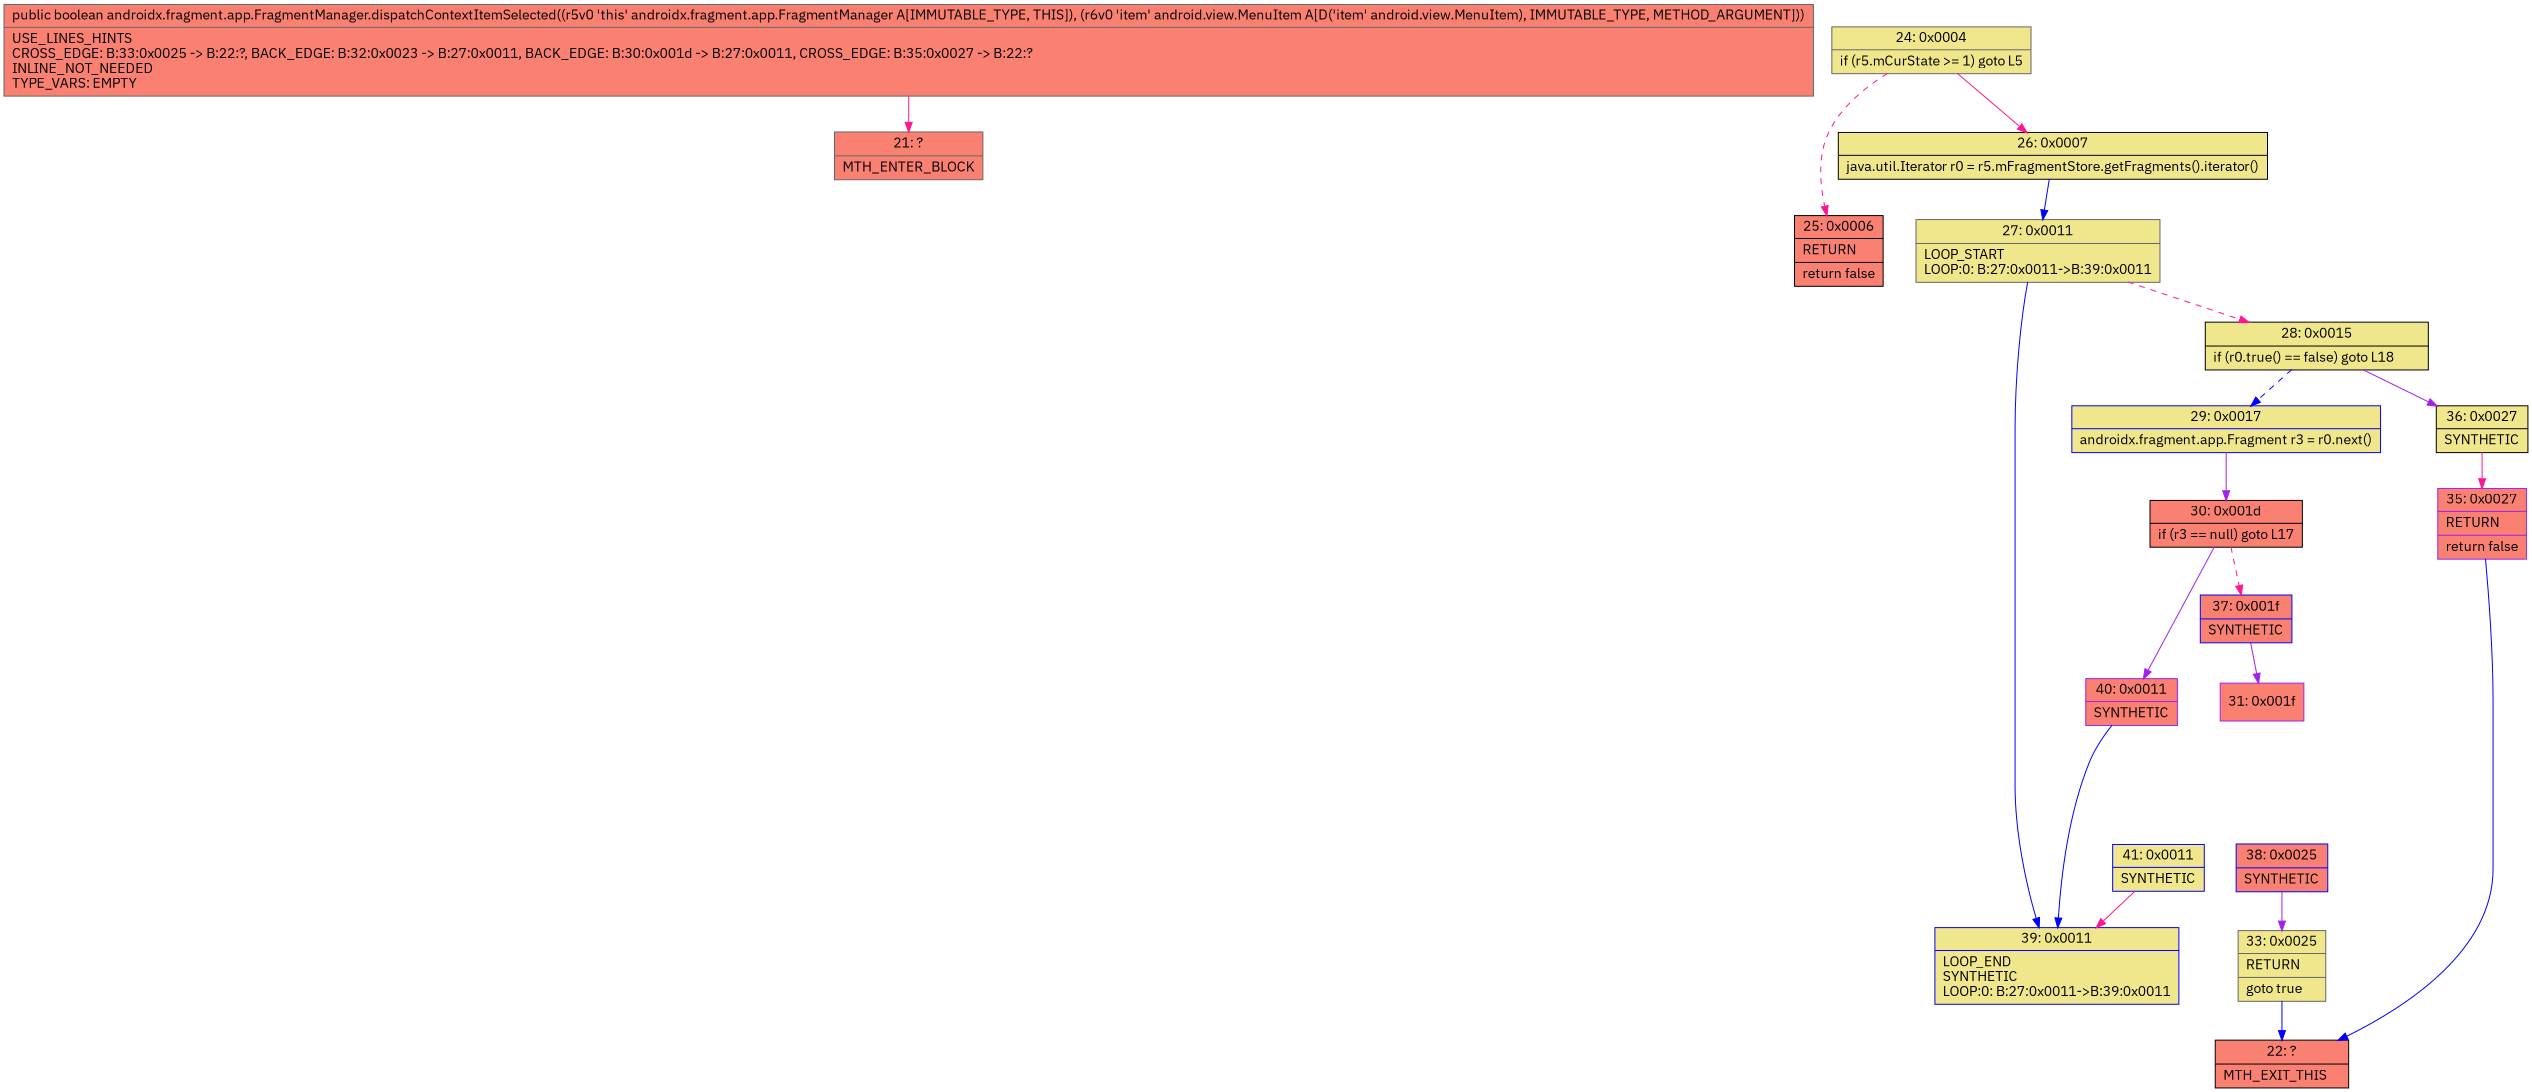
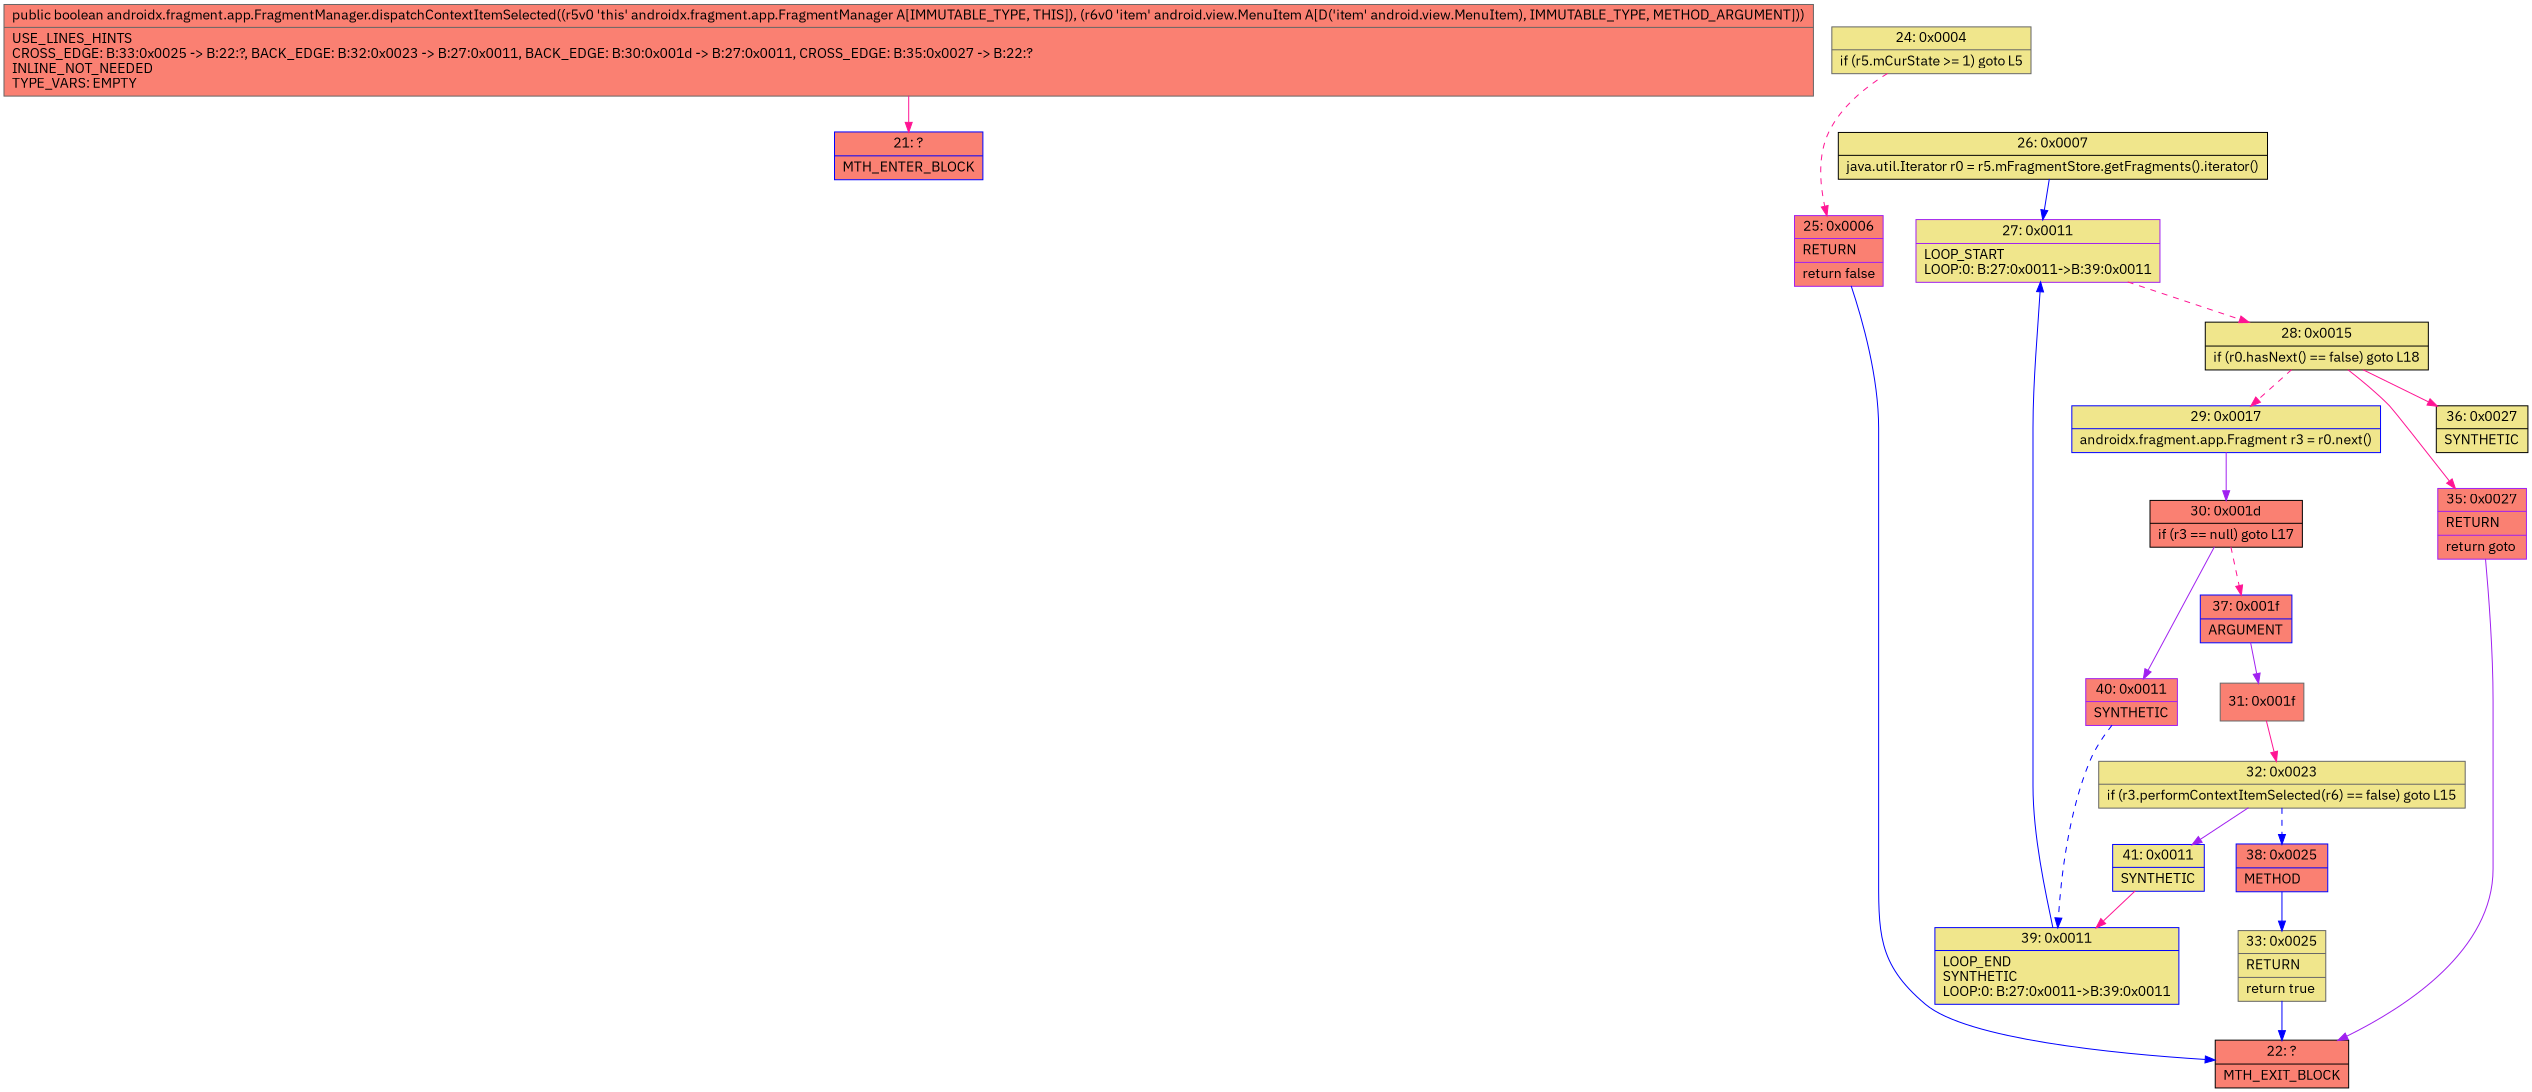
(1988, 100) -> none
(909, 156) -> (909, 156)
(1839, 251) -> (1839, 251)
(2038, 251) -> (2038, 251)
(2304, 358) -> (2317, 358)
(2275, 385) -> (2275, 385)
(2396, 386) -> (2396, 386)
(2482, 465) -> (2402, 422)
(2482, 547) -> (2481, 547)
(2015, 601) -> (2033, 611)
(2246, 630) -> (2246, 630)
(2262, 702) -> (2262, 702)
none -> (2282, 785)
none -> (1879, 795)
(2072, 817) -> (2072, 817)
(2493, 831) -> (2493, 831)
(2282, 879) -> (2273, 879)
(2282, 906) -> (2282, 906)
(2274, 989) -> (2281, 989)
(2275, 1076) -> (2282, 1076)
